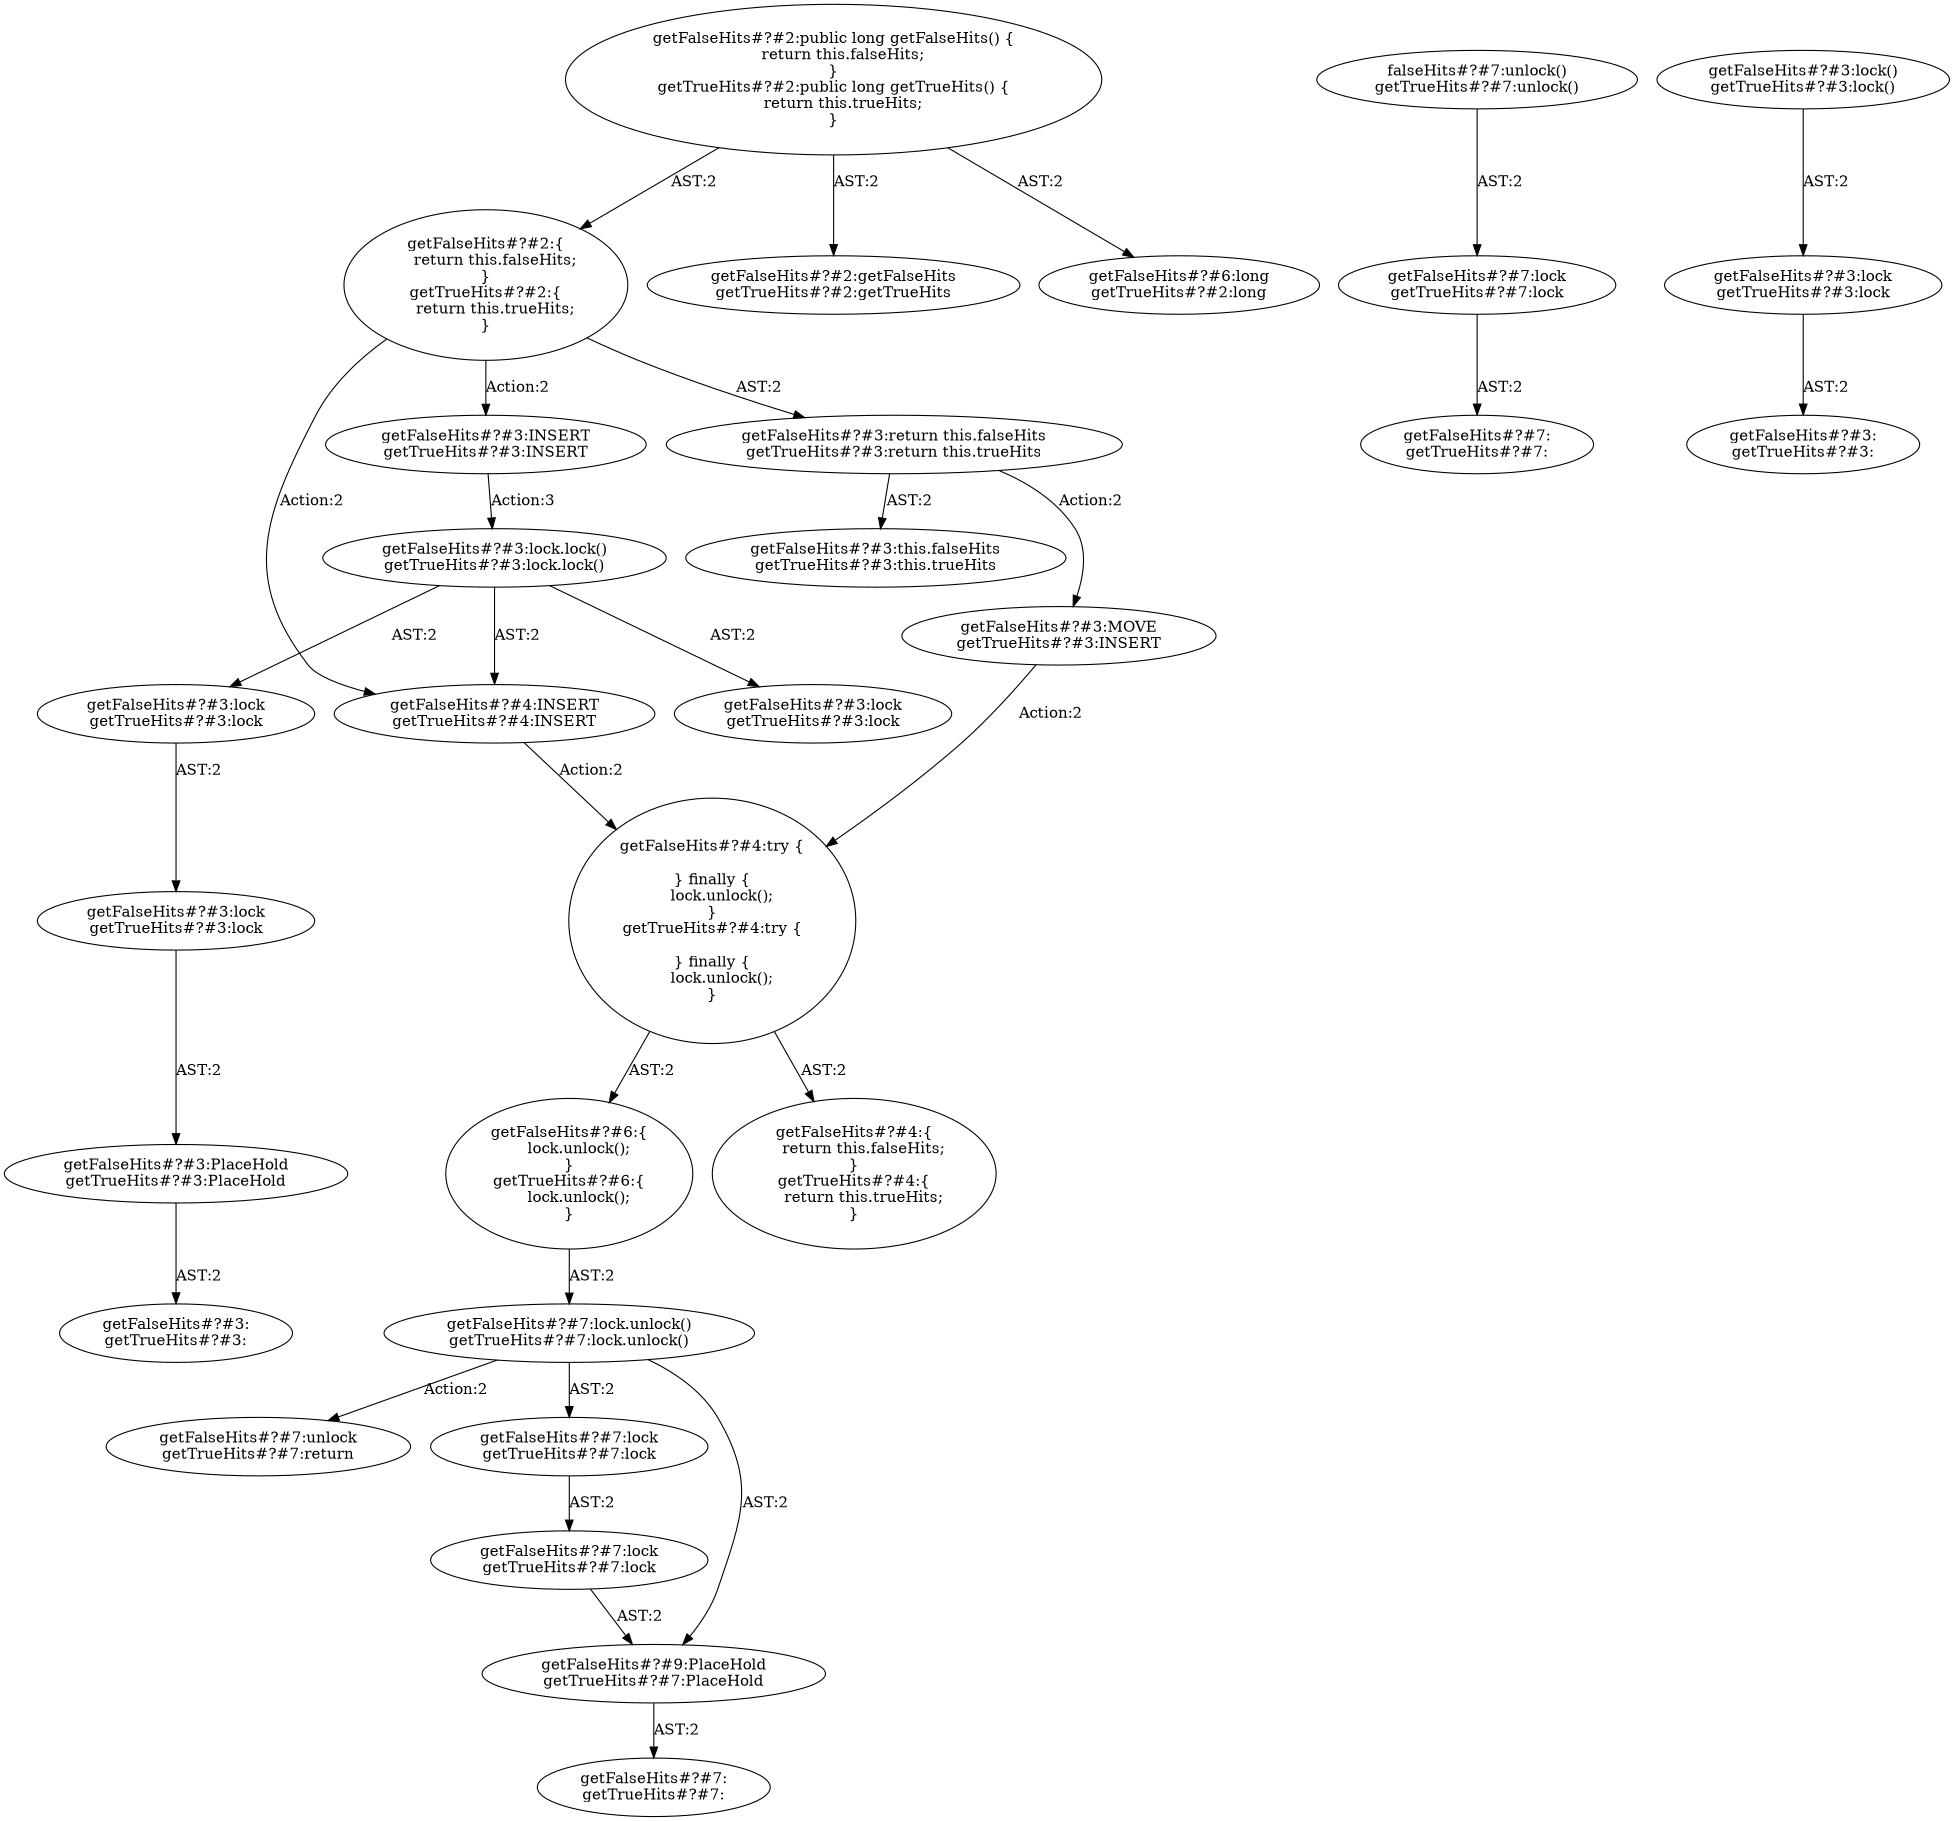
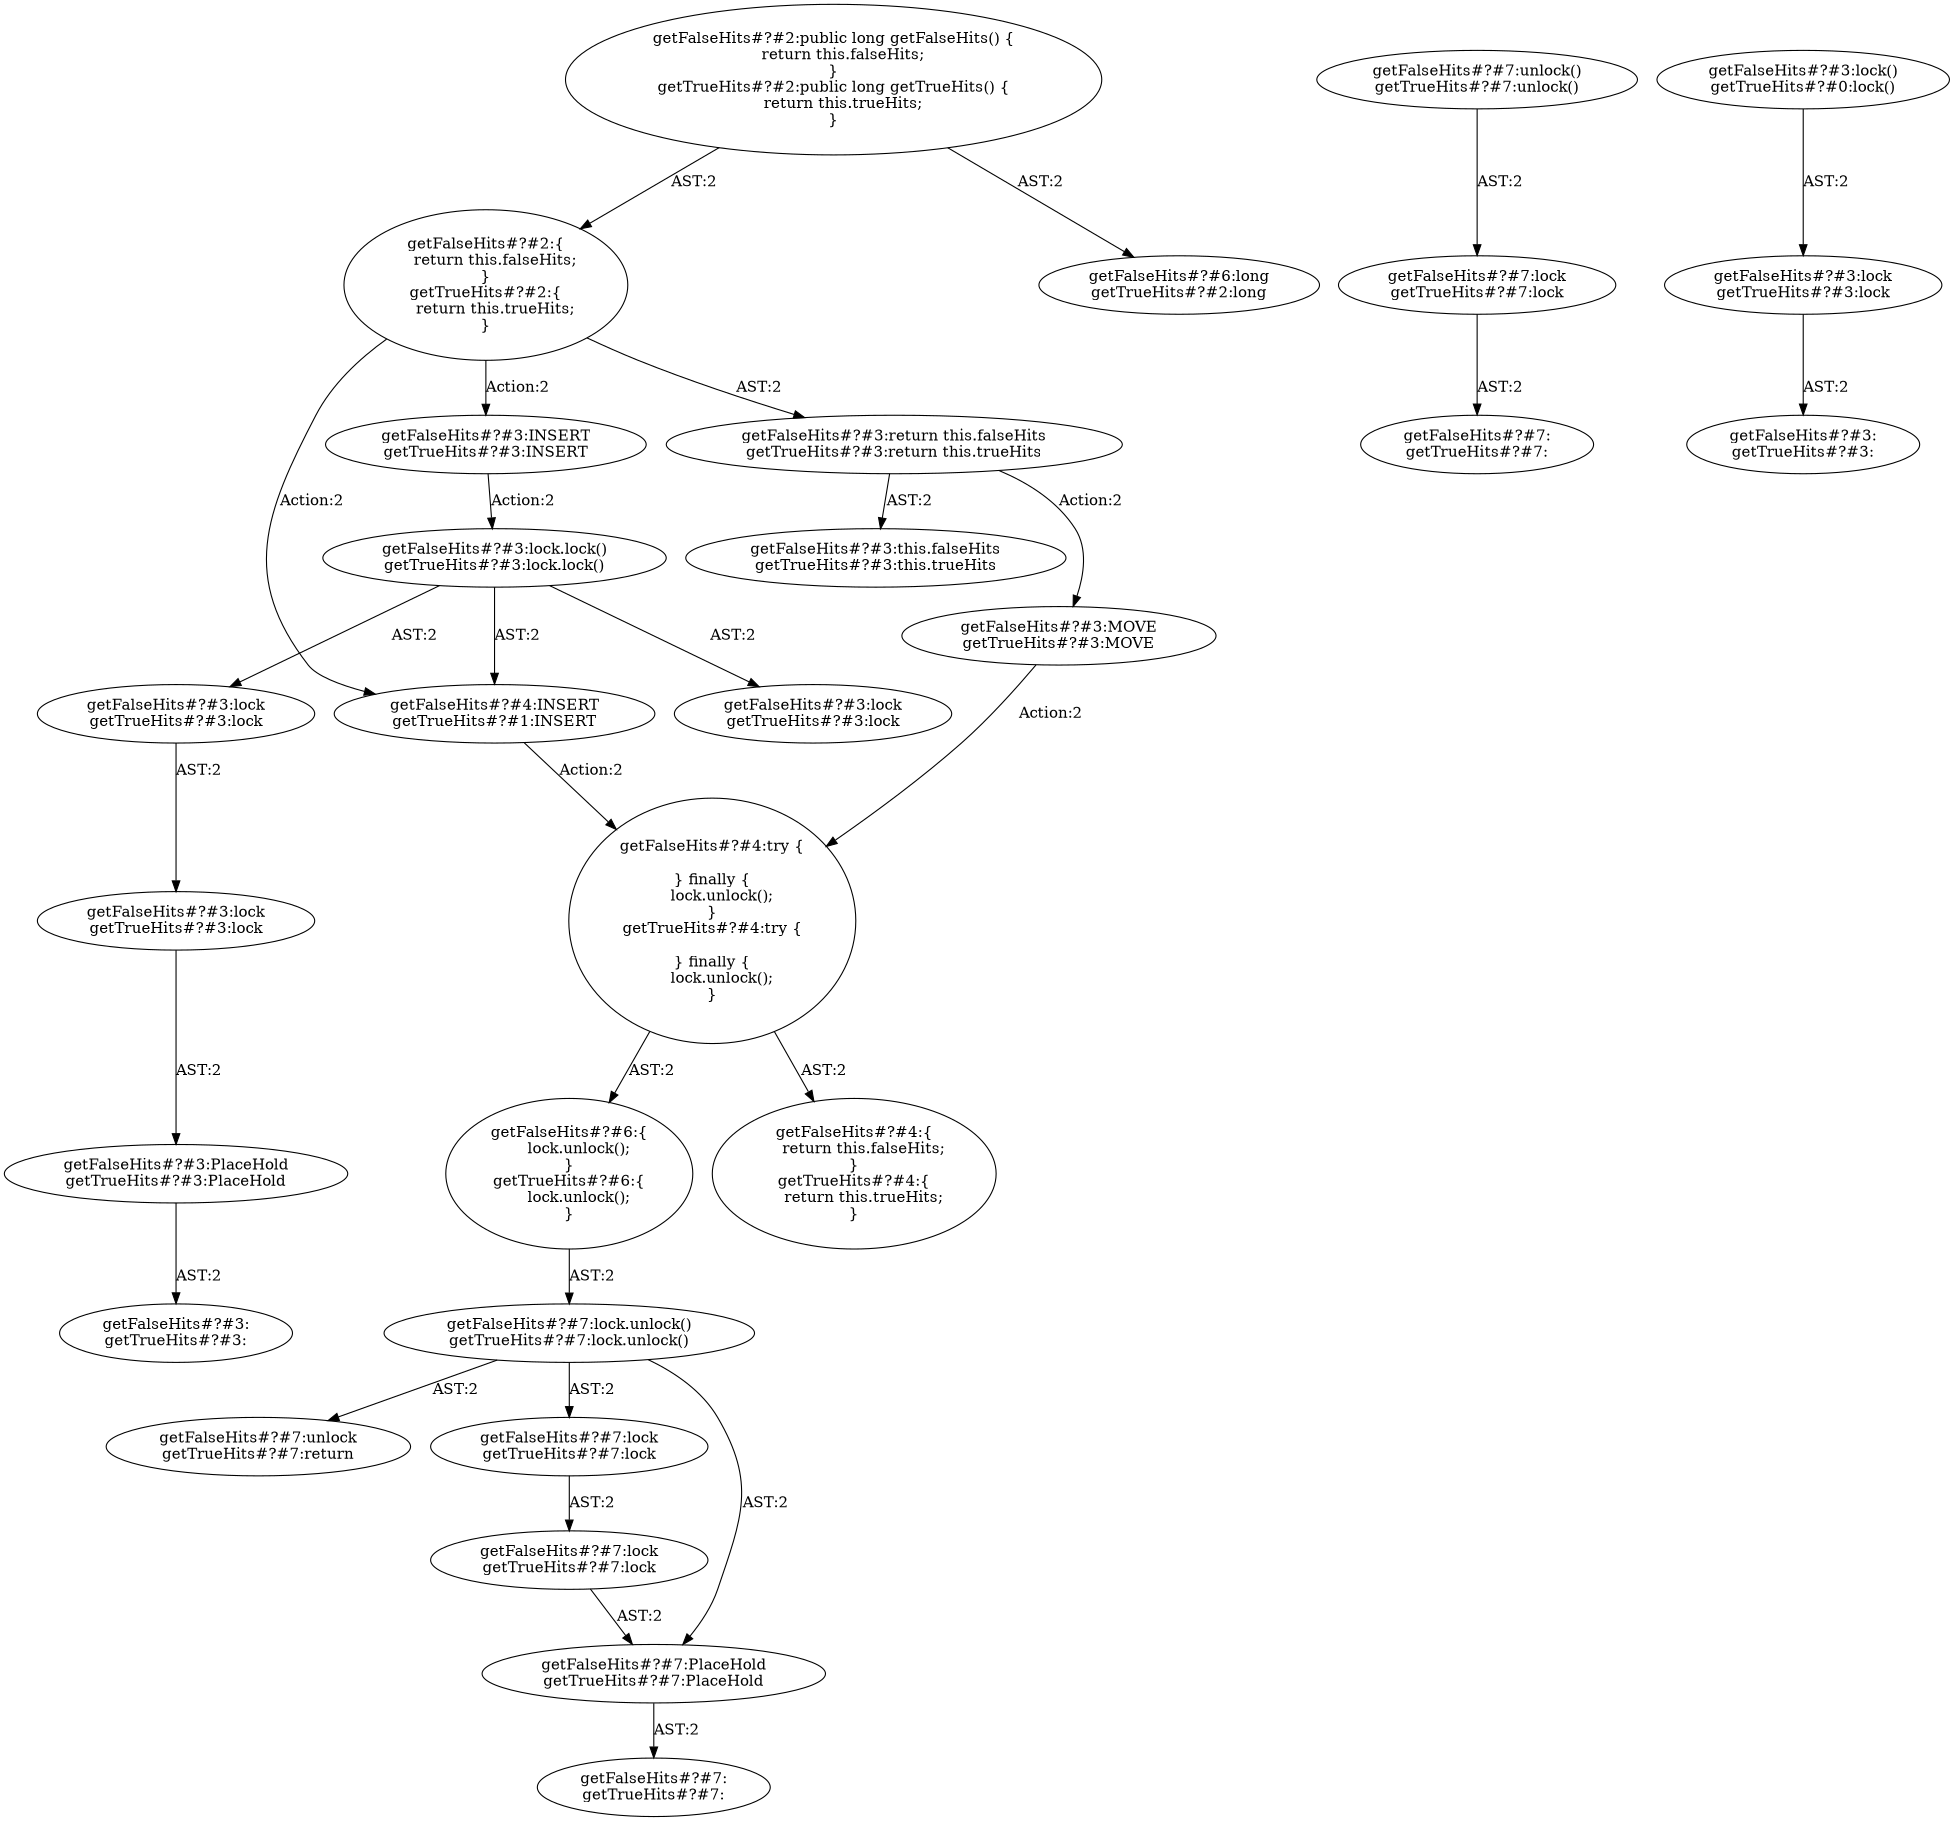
(1477, 80) -> (1477, 80)
(1803, 80) -> (1803, 80)
(834, 285) -> none
(523, 501) -> (523, 501)
(1059, 636) -> (1059, 636)
(495, 714) -> (495, 714)
(456, 1390) -> (456, 1390)
(654, 1674) -> (654, 1674)
